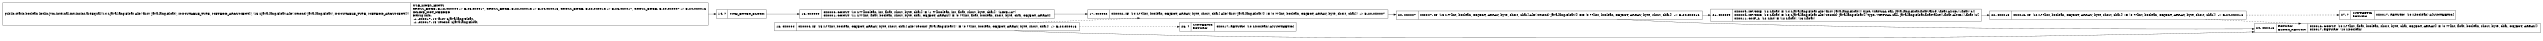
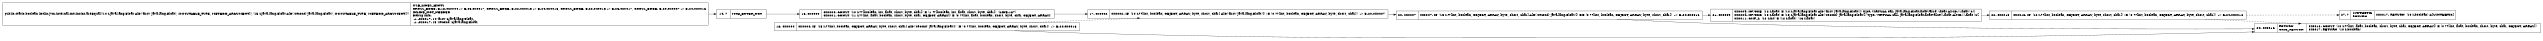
(747, 14) -> (747, 14)
(1238, 27) -> none
(2292, 30) -> (2291, 30)
